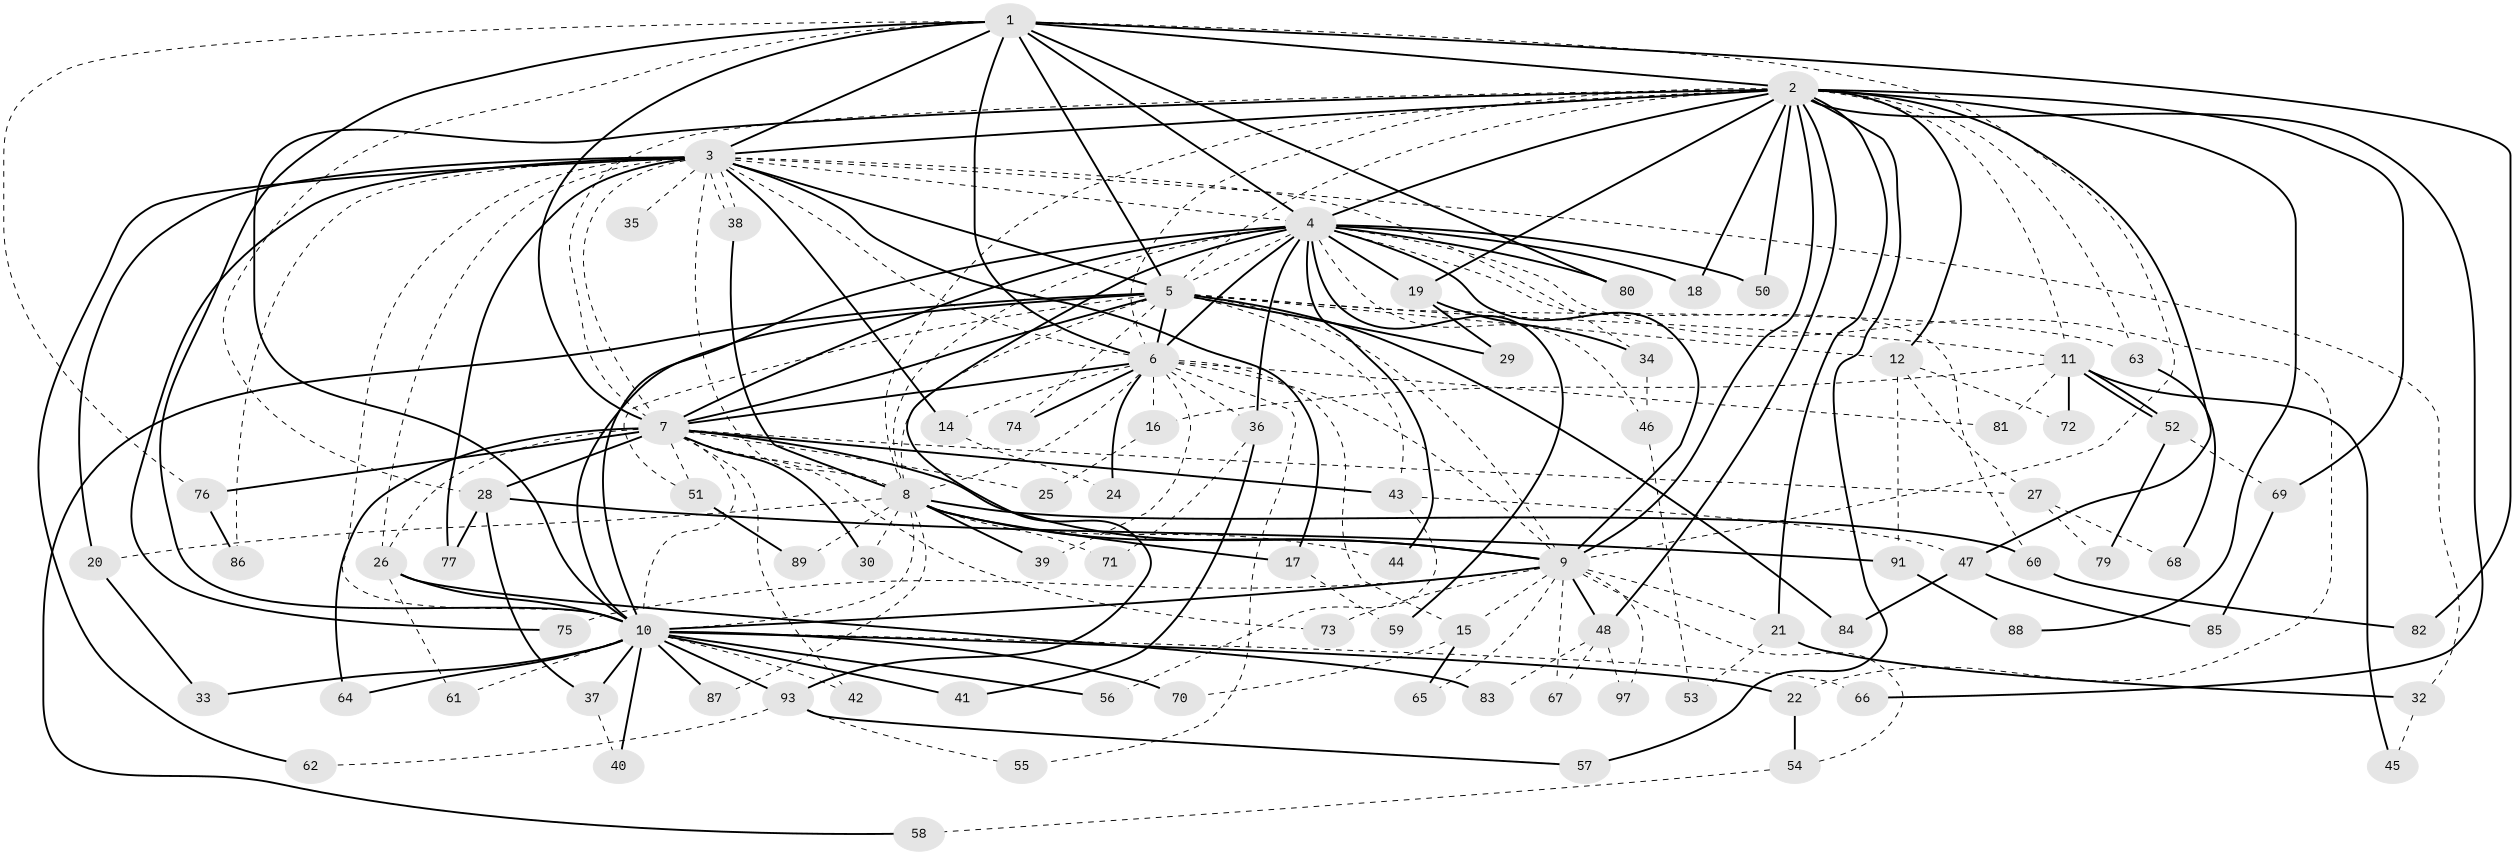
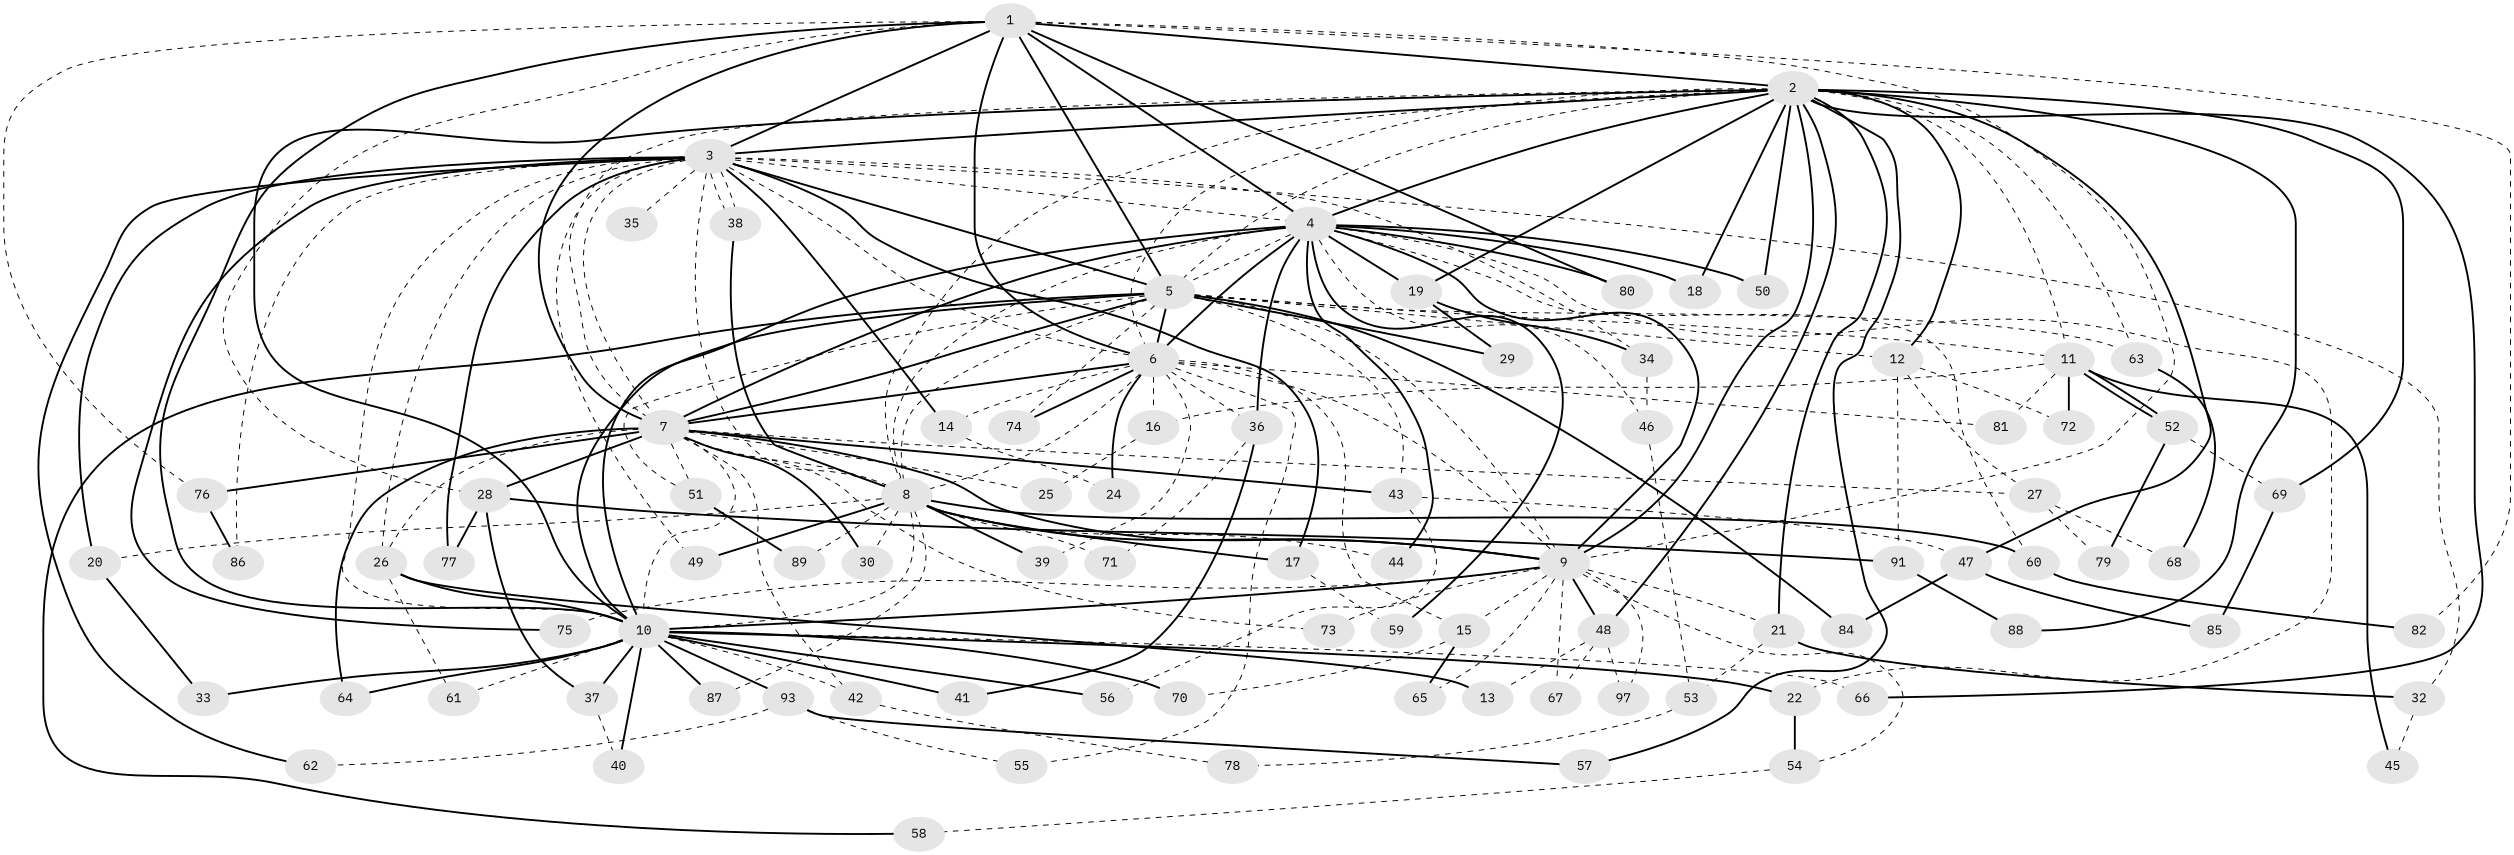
(2021, 76) -> (2021, 76)
(926, 460) -> none
none -> (696, 563)
(1488, 699) -> (1488, 699)
none -> (1233, 767)
